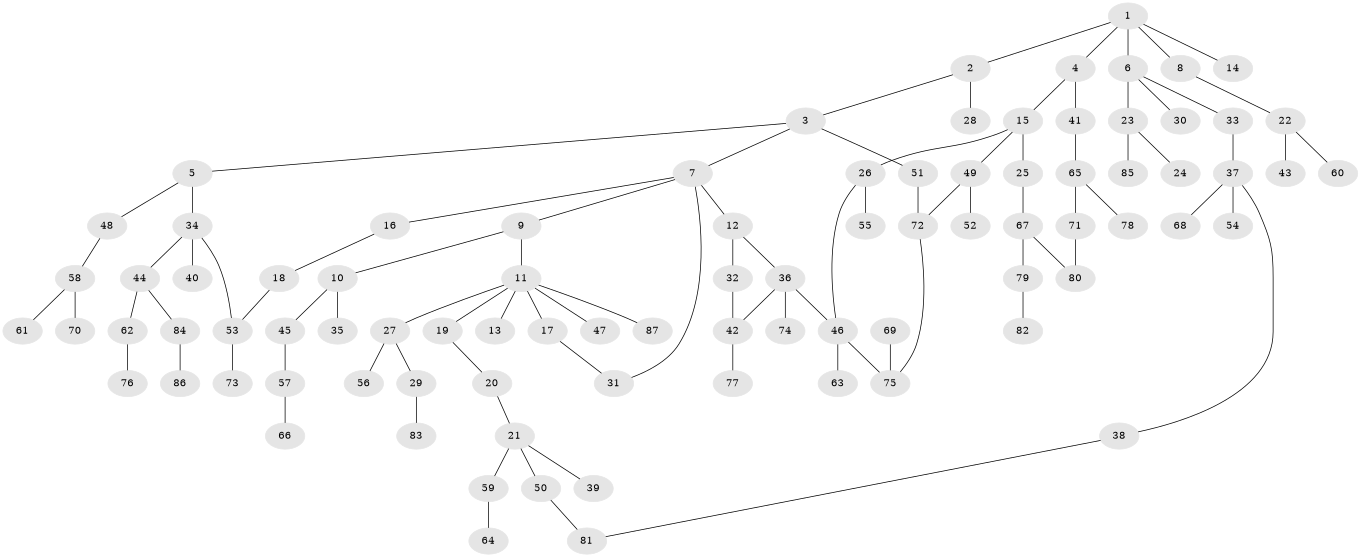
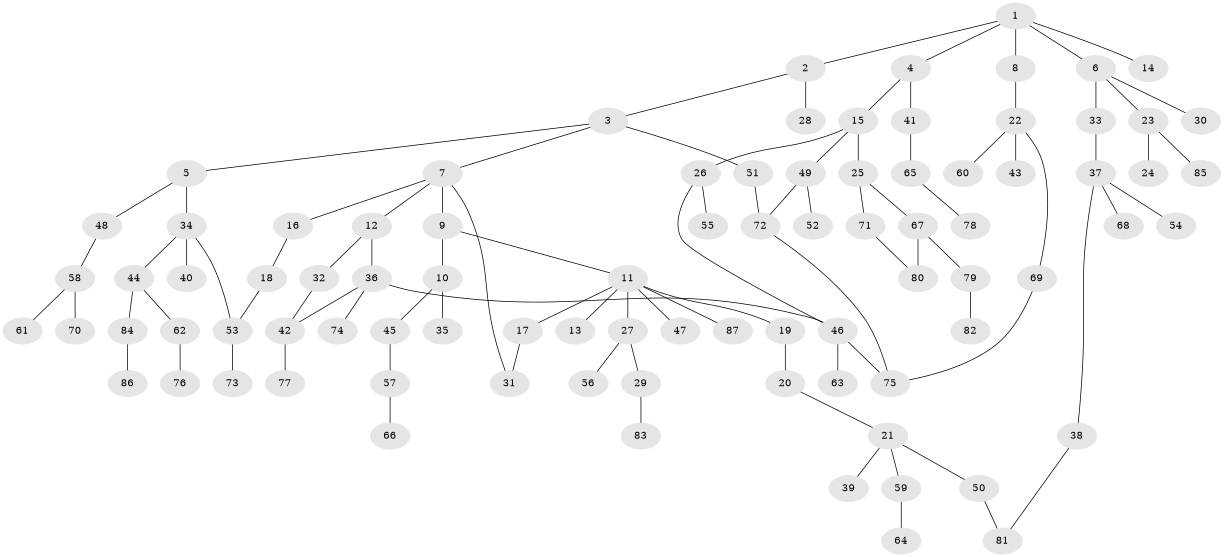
none -> (1047, 197)
(1076, 200) -> (862, 200)
